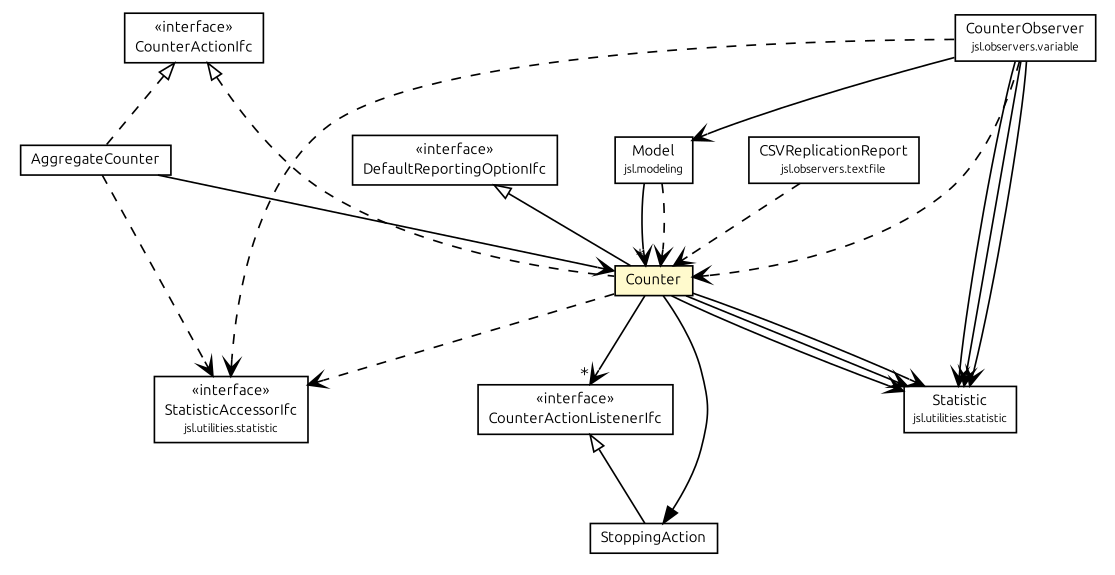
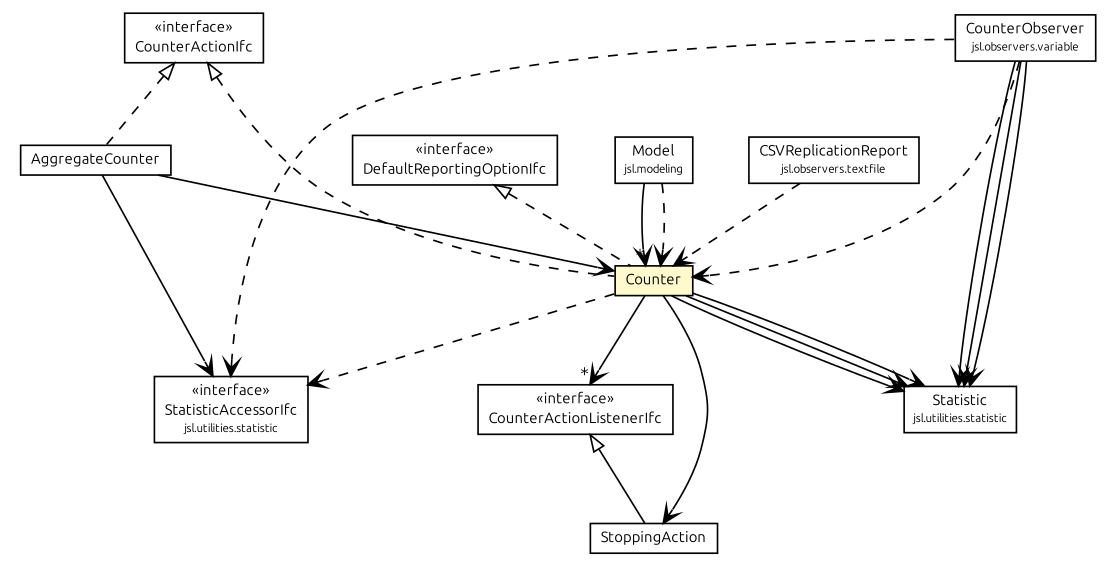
(830, 93) -> none
(570, 230) -> (570, 230)
(153, 268) -> (153, 268)
(707, 401) -> (707, 401)
